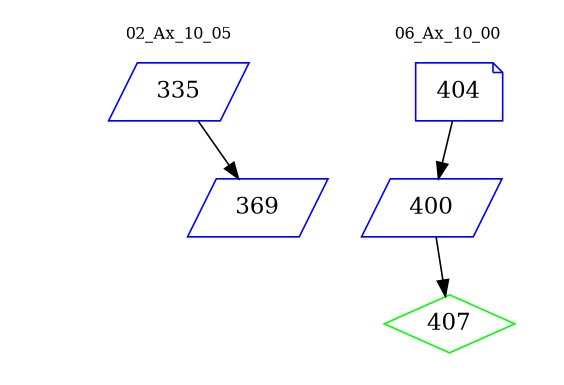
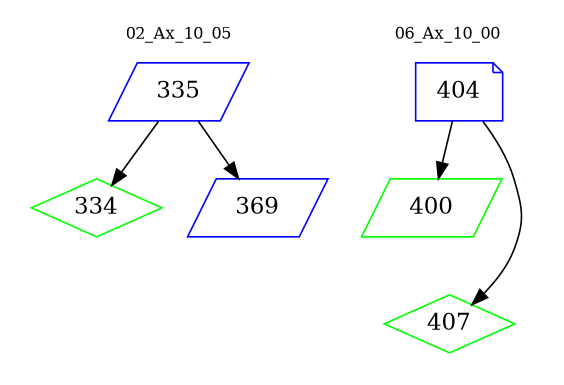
none -> (97, 208)
(432, 208) -> (432, 208)
(440, 259) -> (521, 208)
